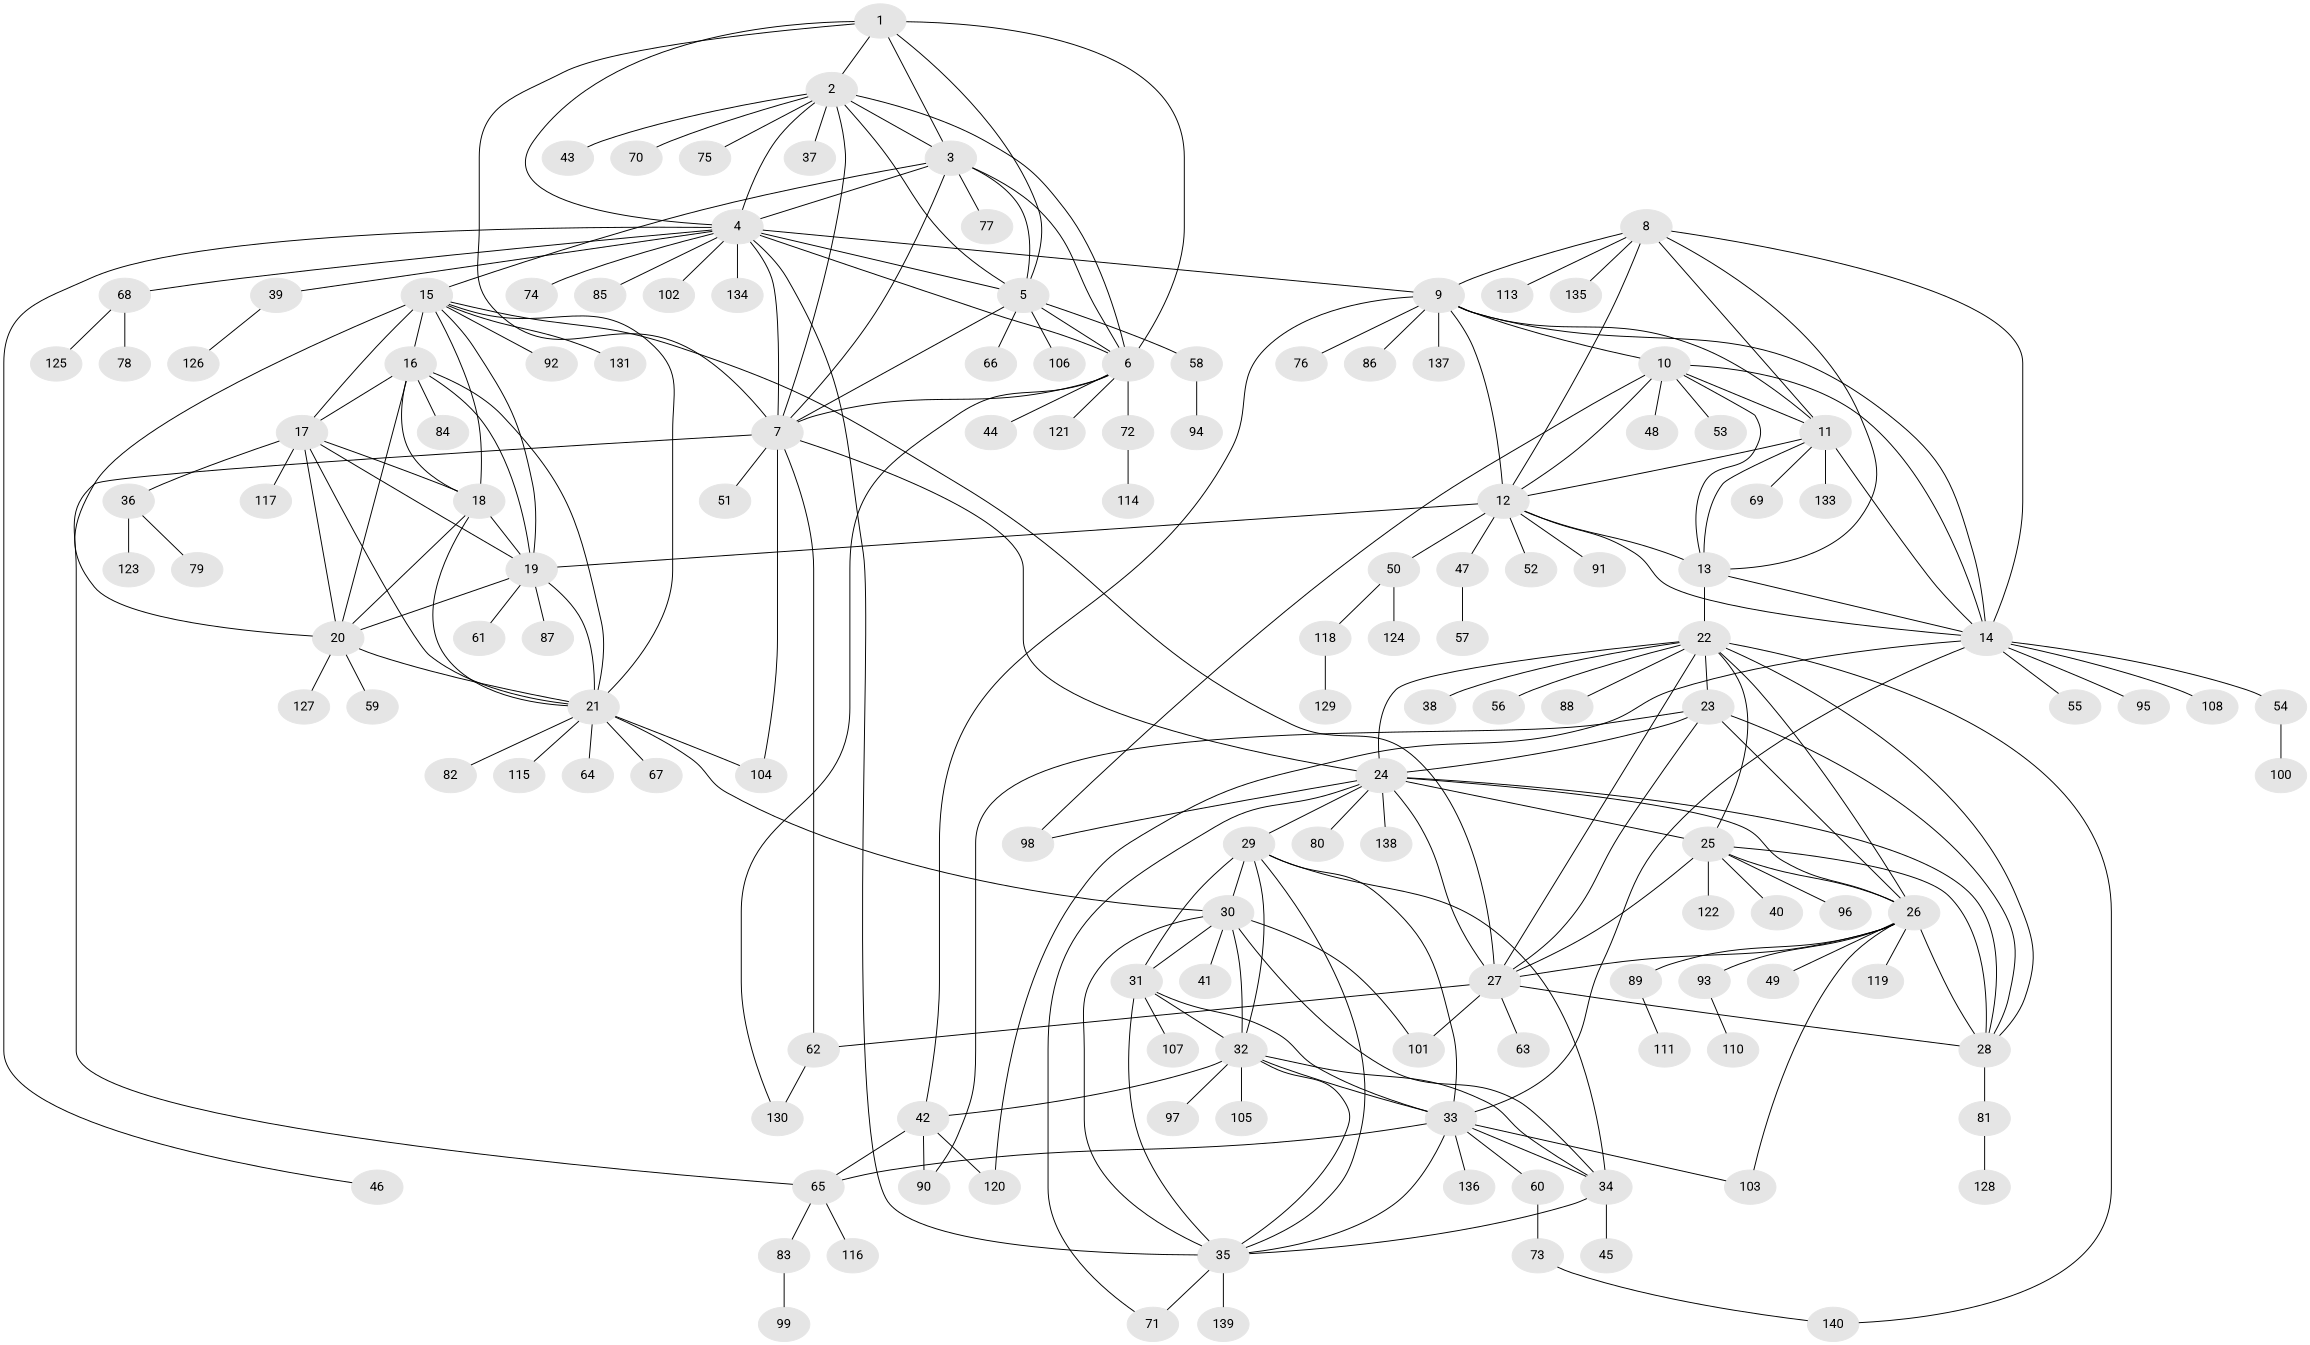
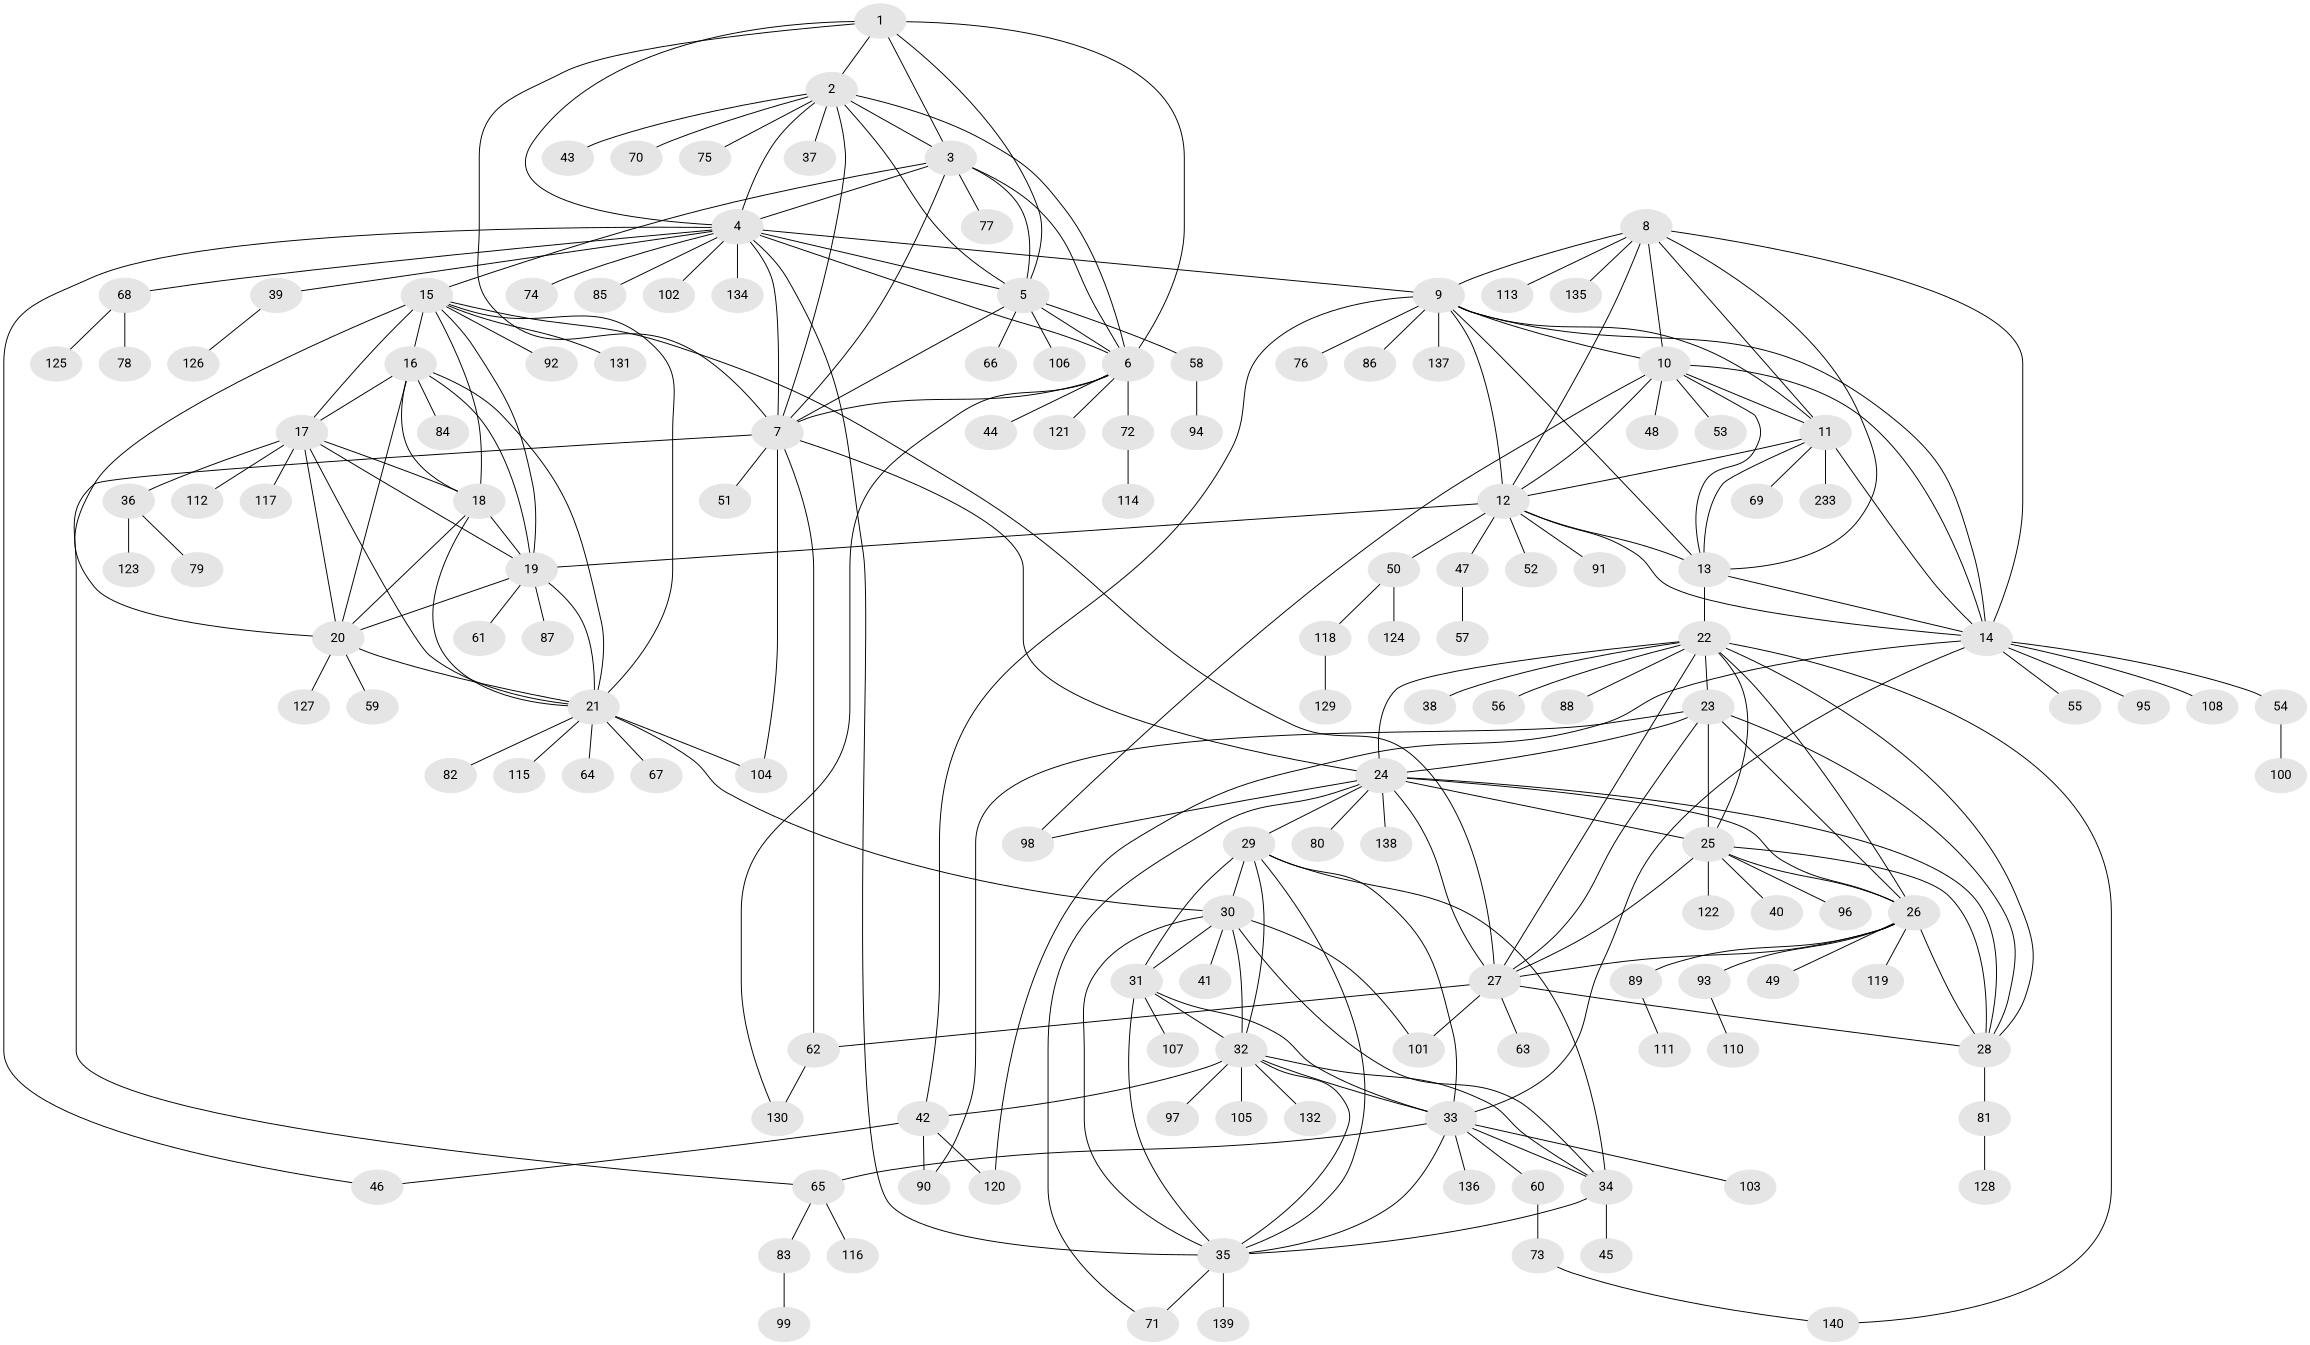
none -> (1655, 295)
none -> (1574, 431)
none -> (197, 501)
(1826, 501) -> (1826, 501)
none -> (1708, 776)
(1802, 1033) -> none
none -> (1310, 1119)
(867, 1155) -> (651, 1156)
